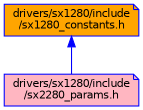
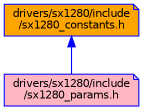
(72, 90) -> (72, 90)
